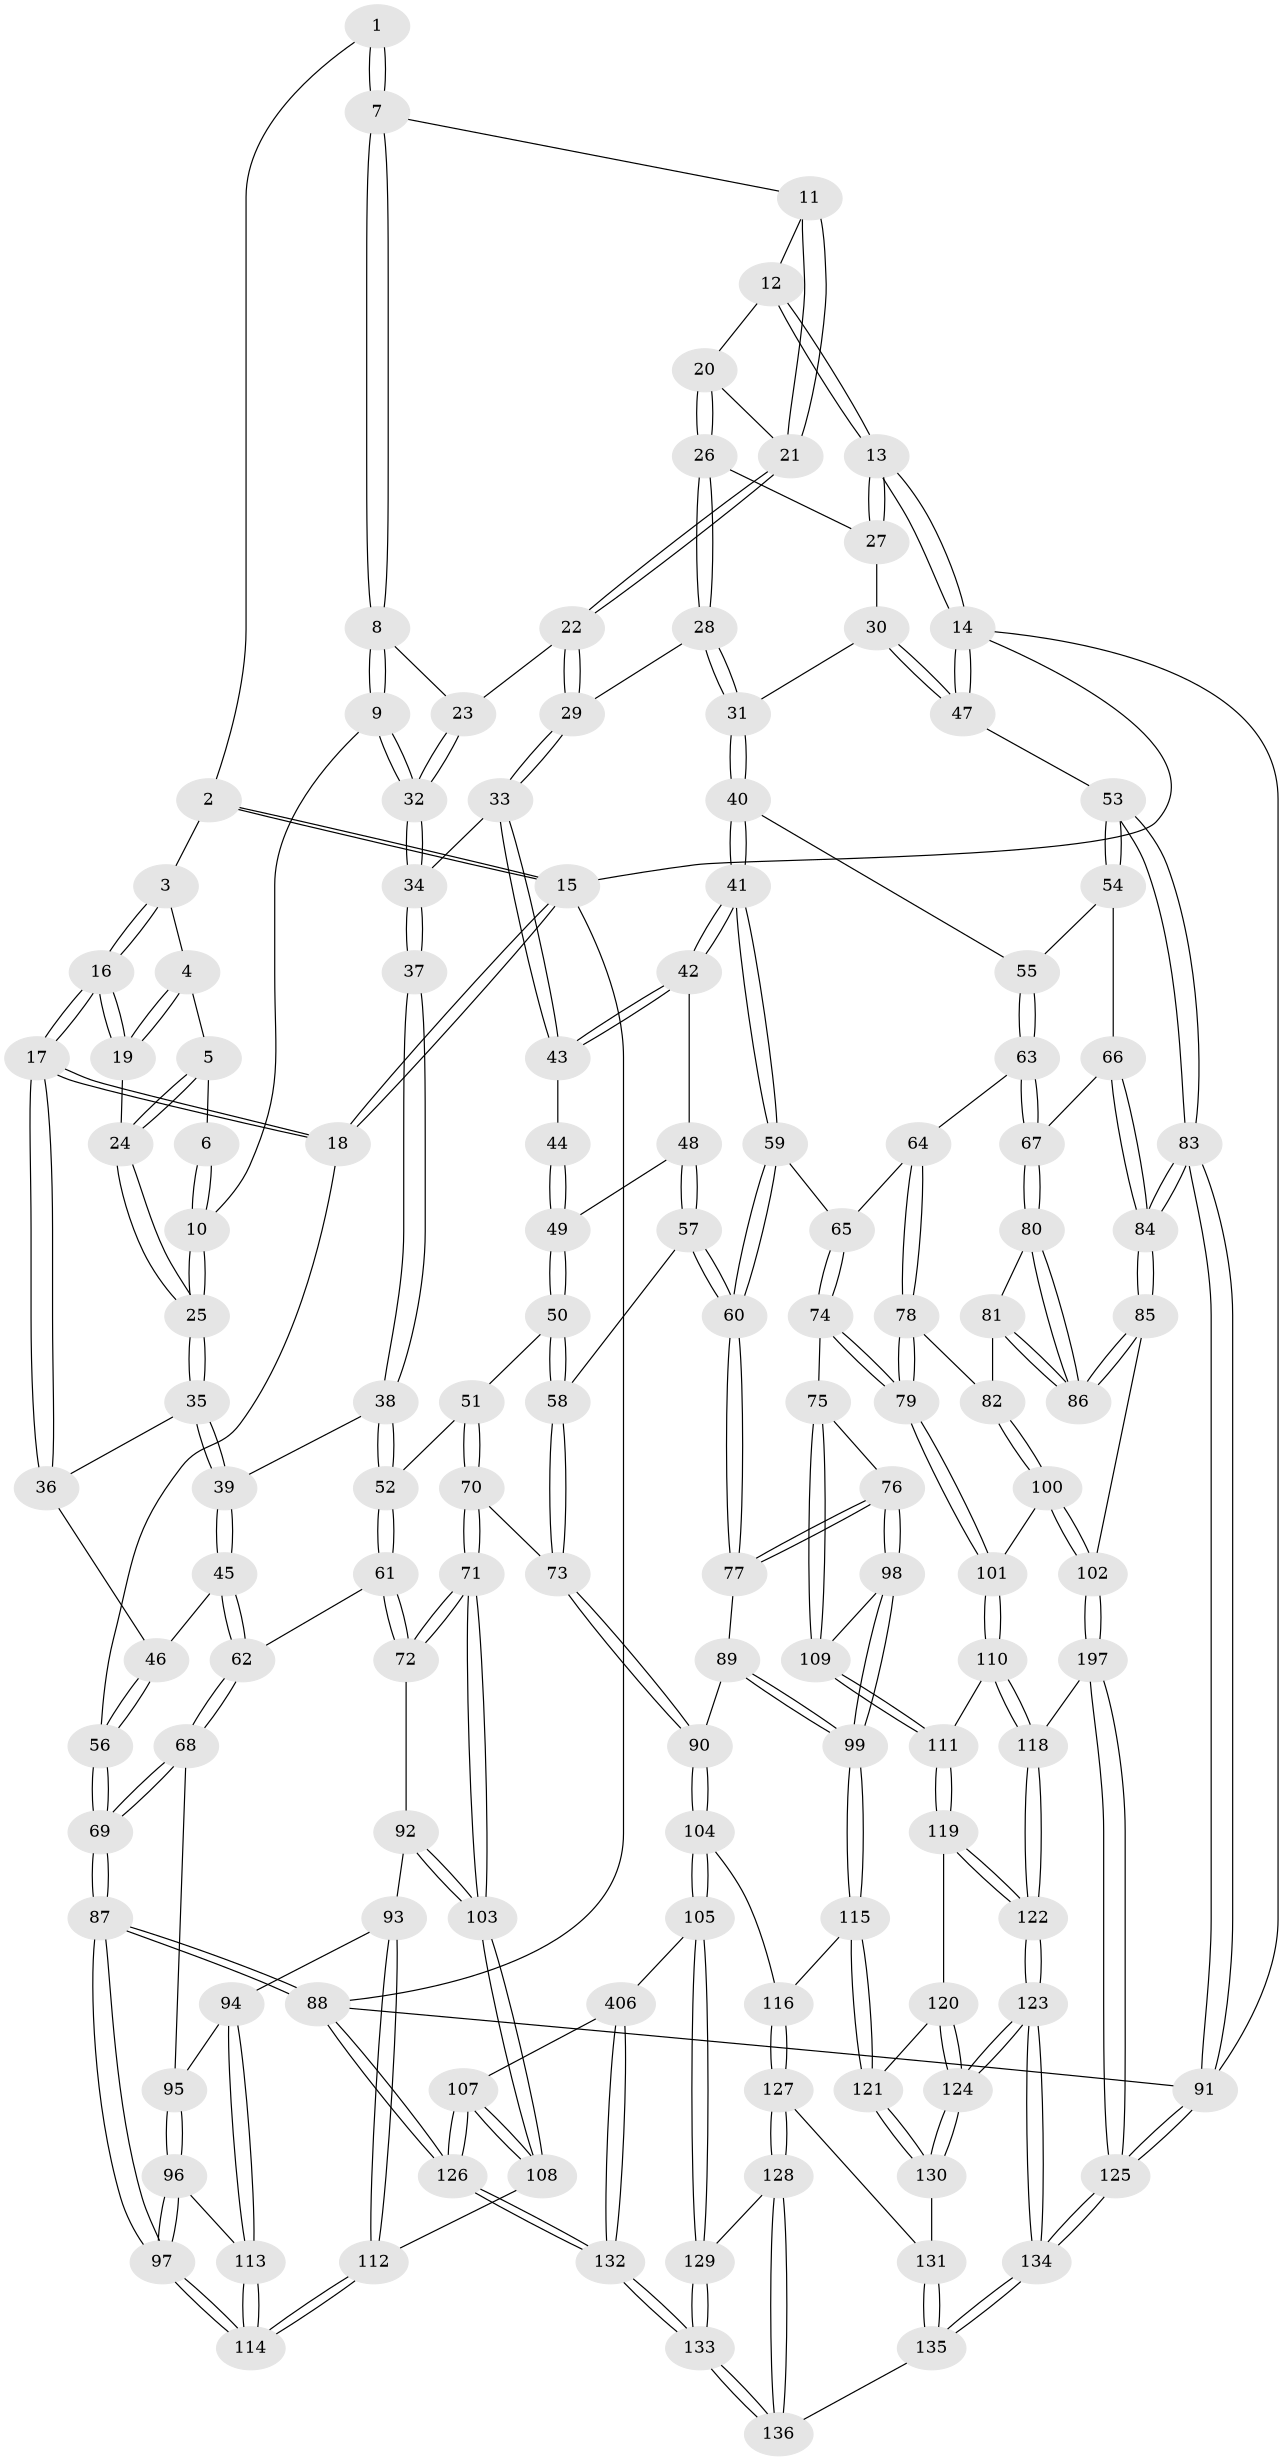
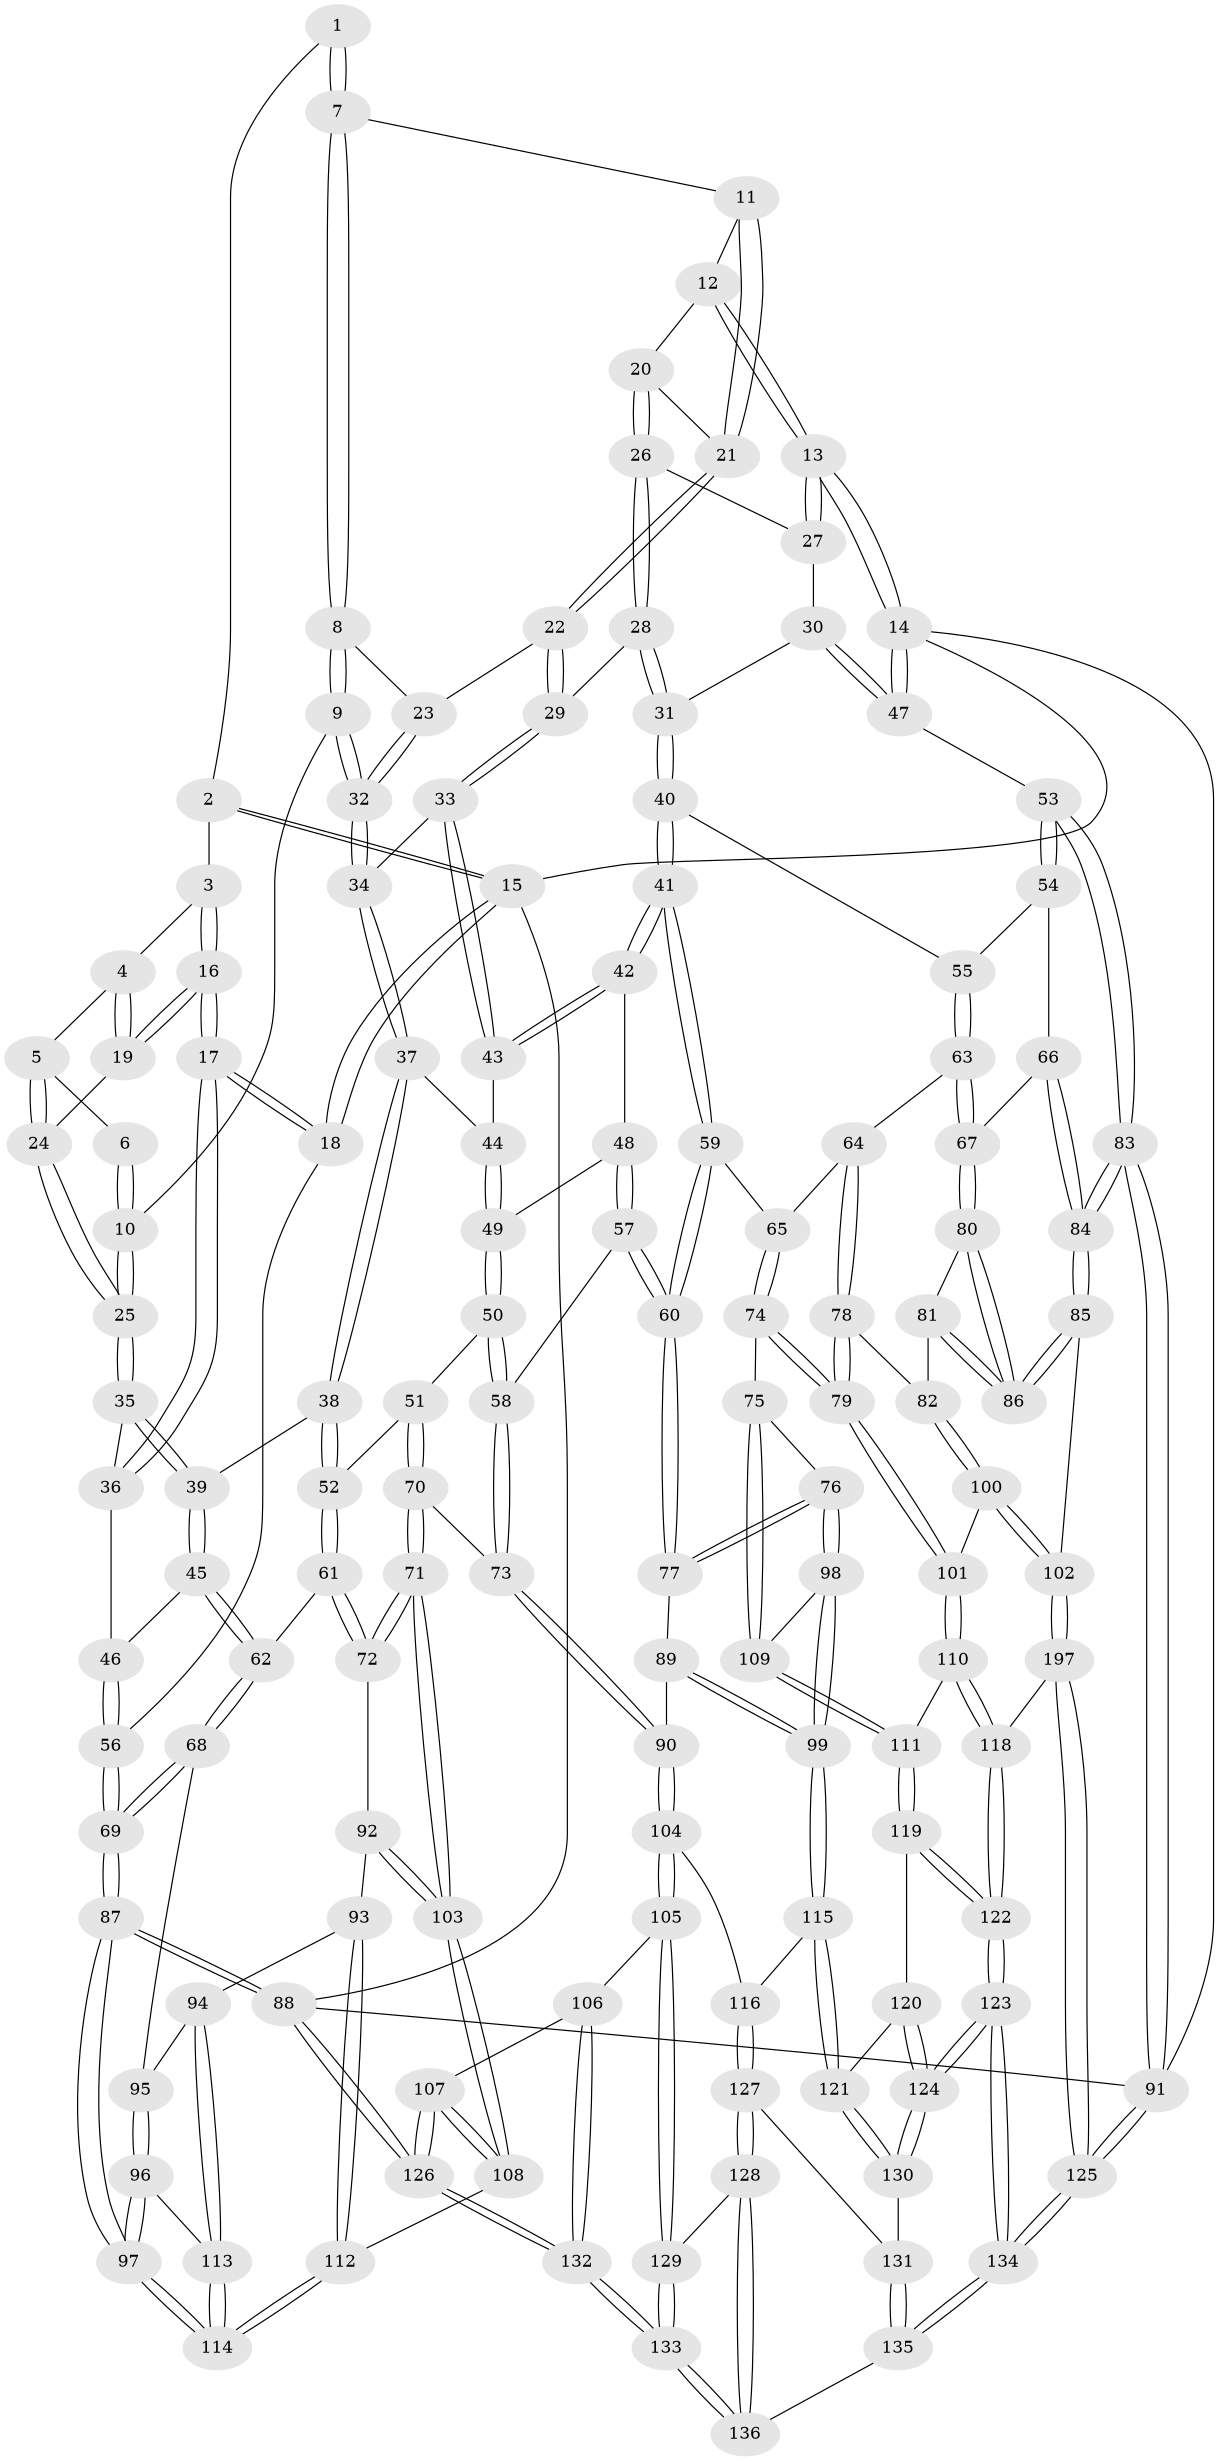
none -> (450, 1101)
(621, 2004) -> (588, 2004)
